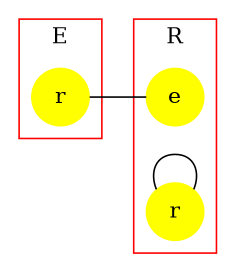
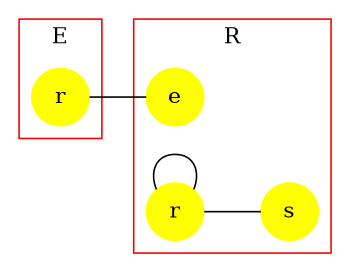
none -> (290, 212)
